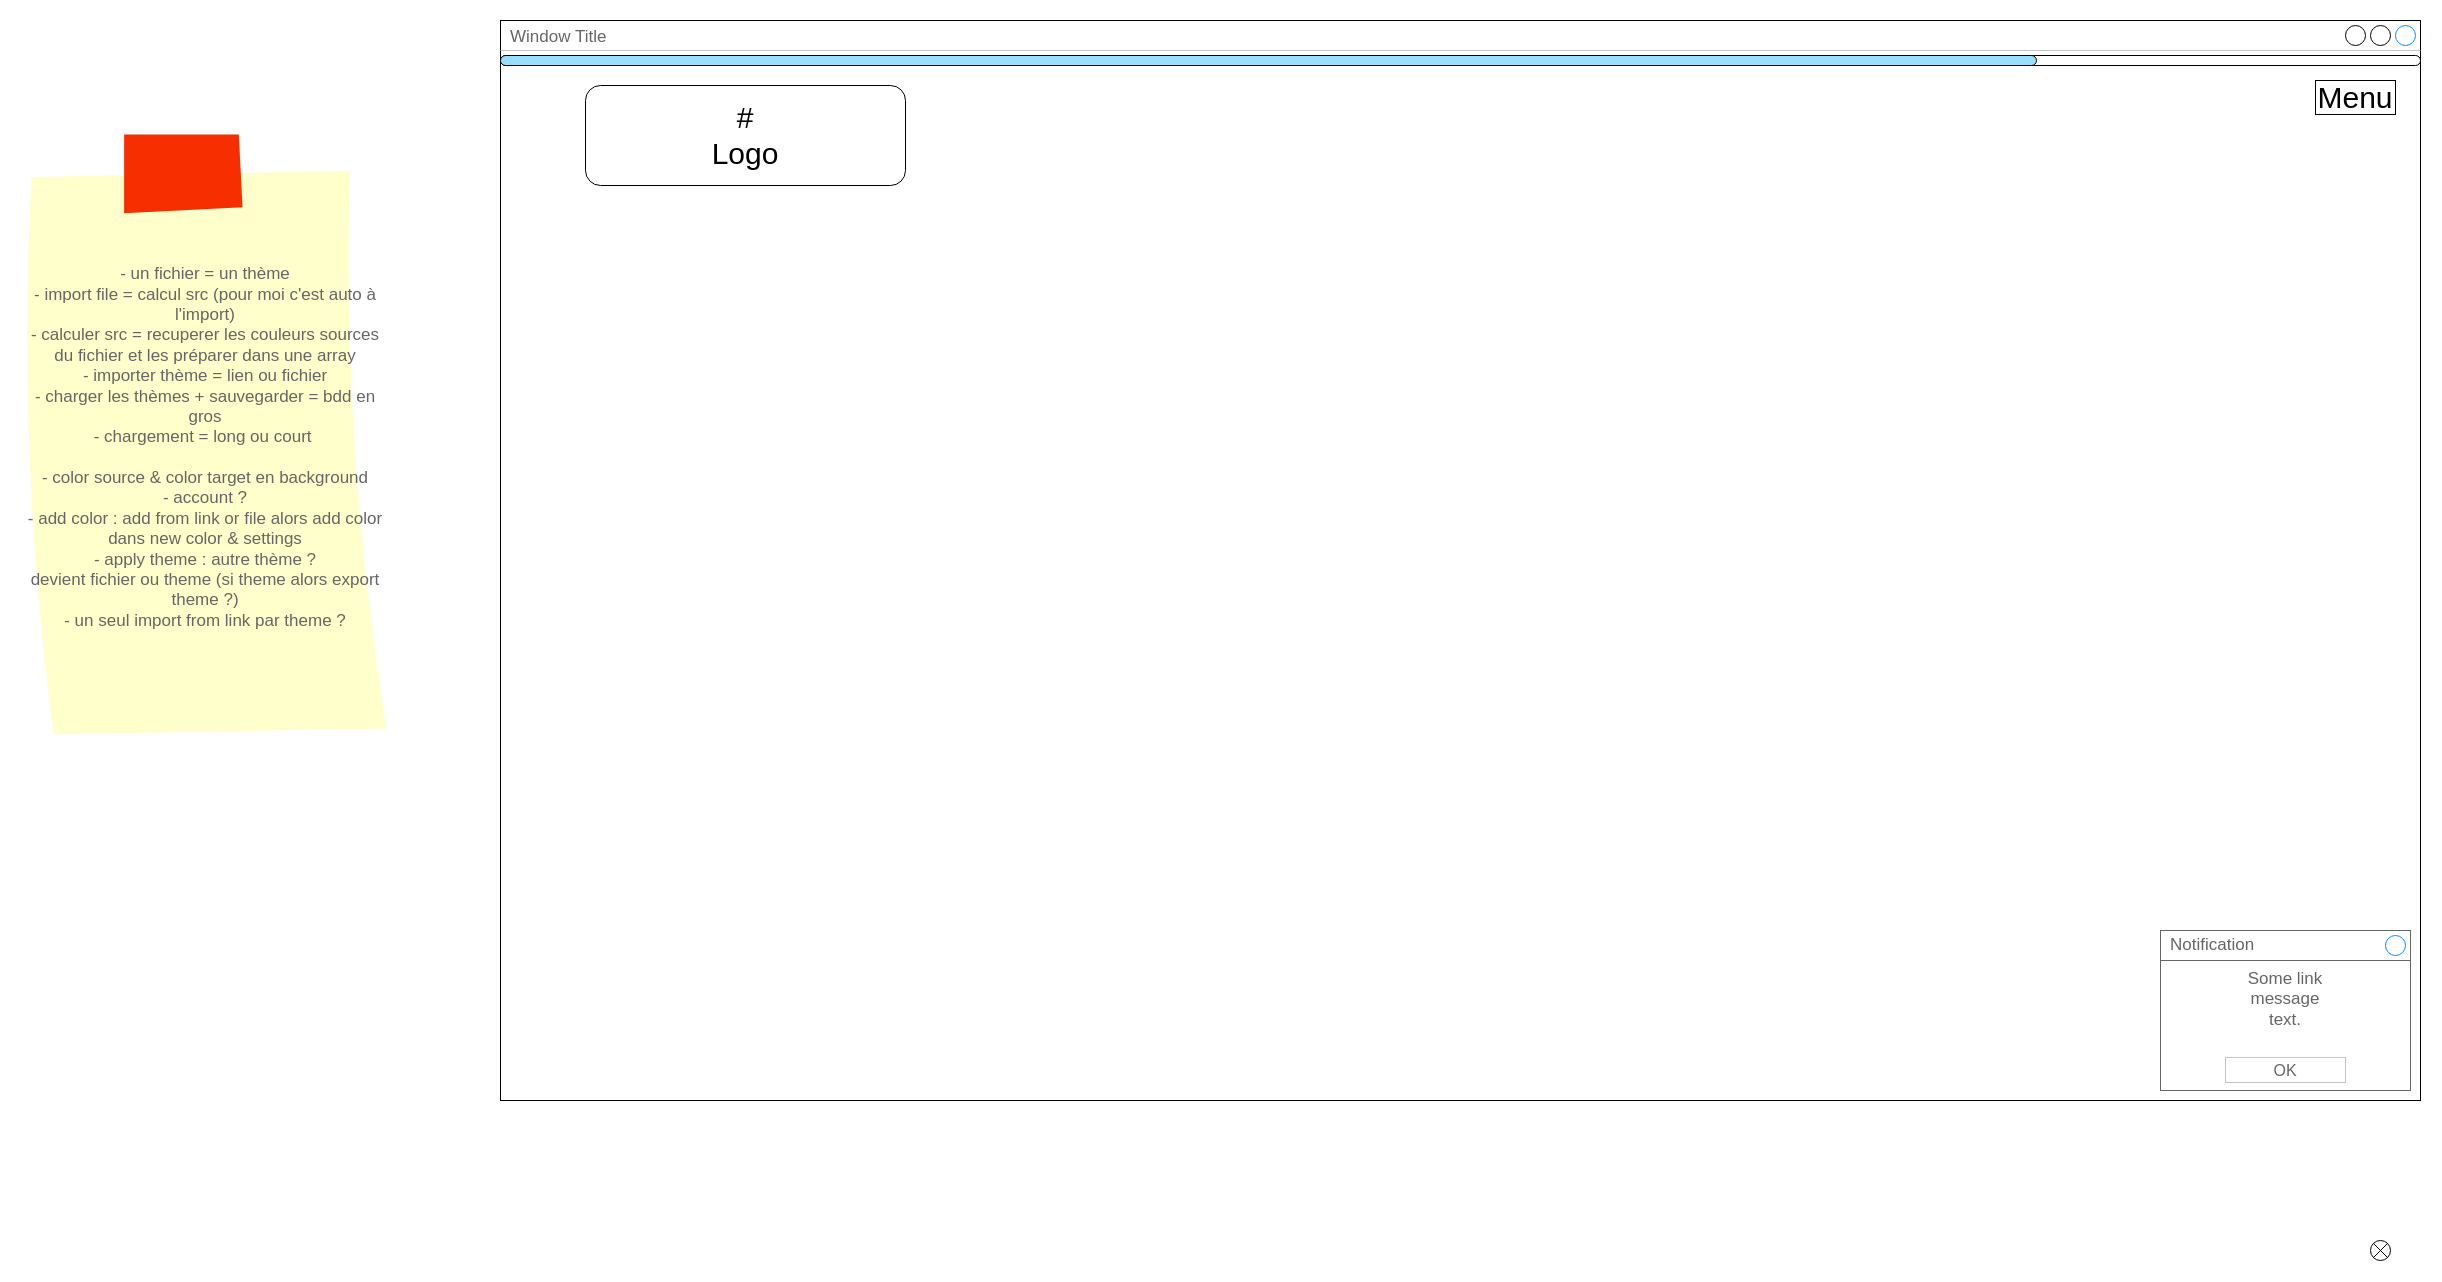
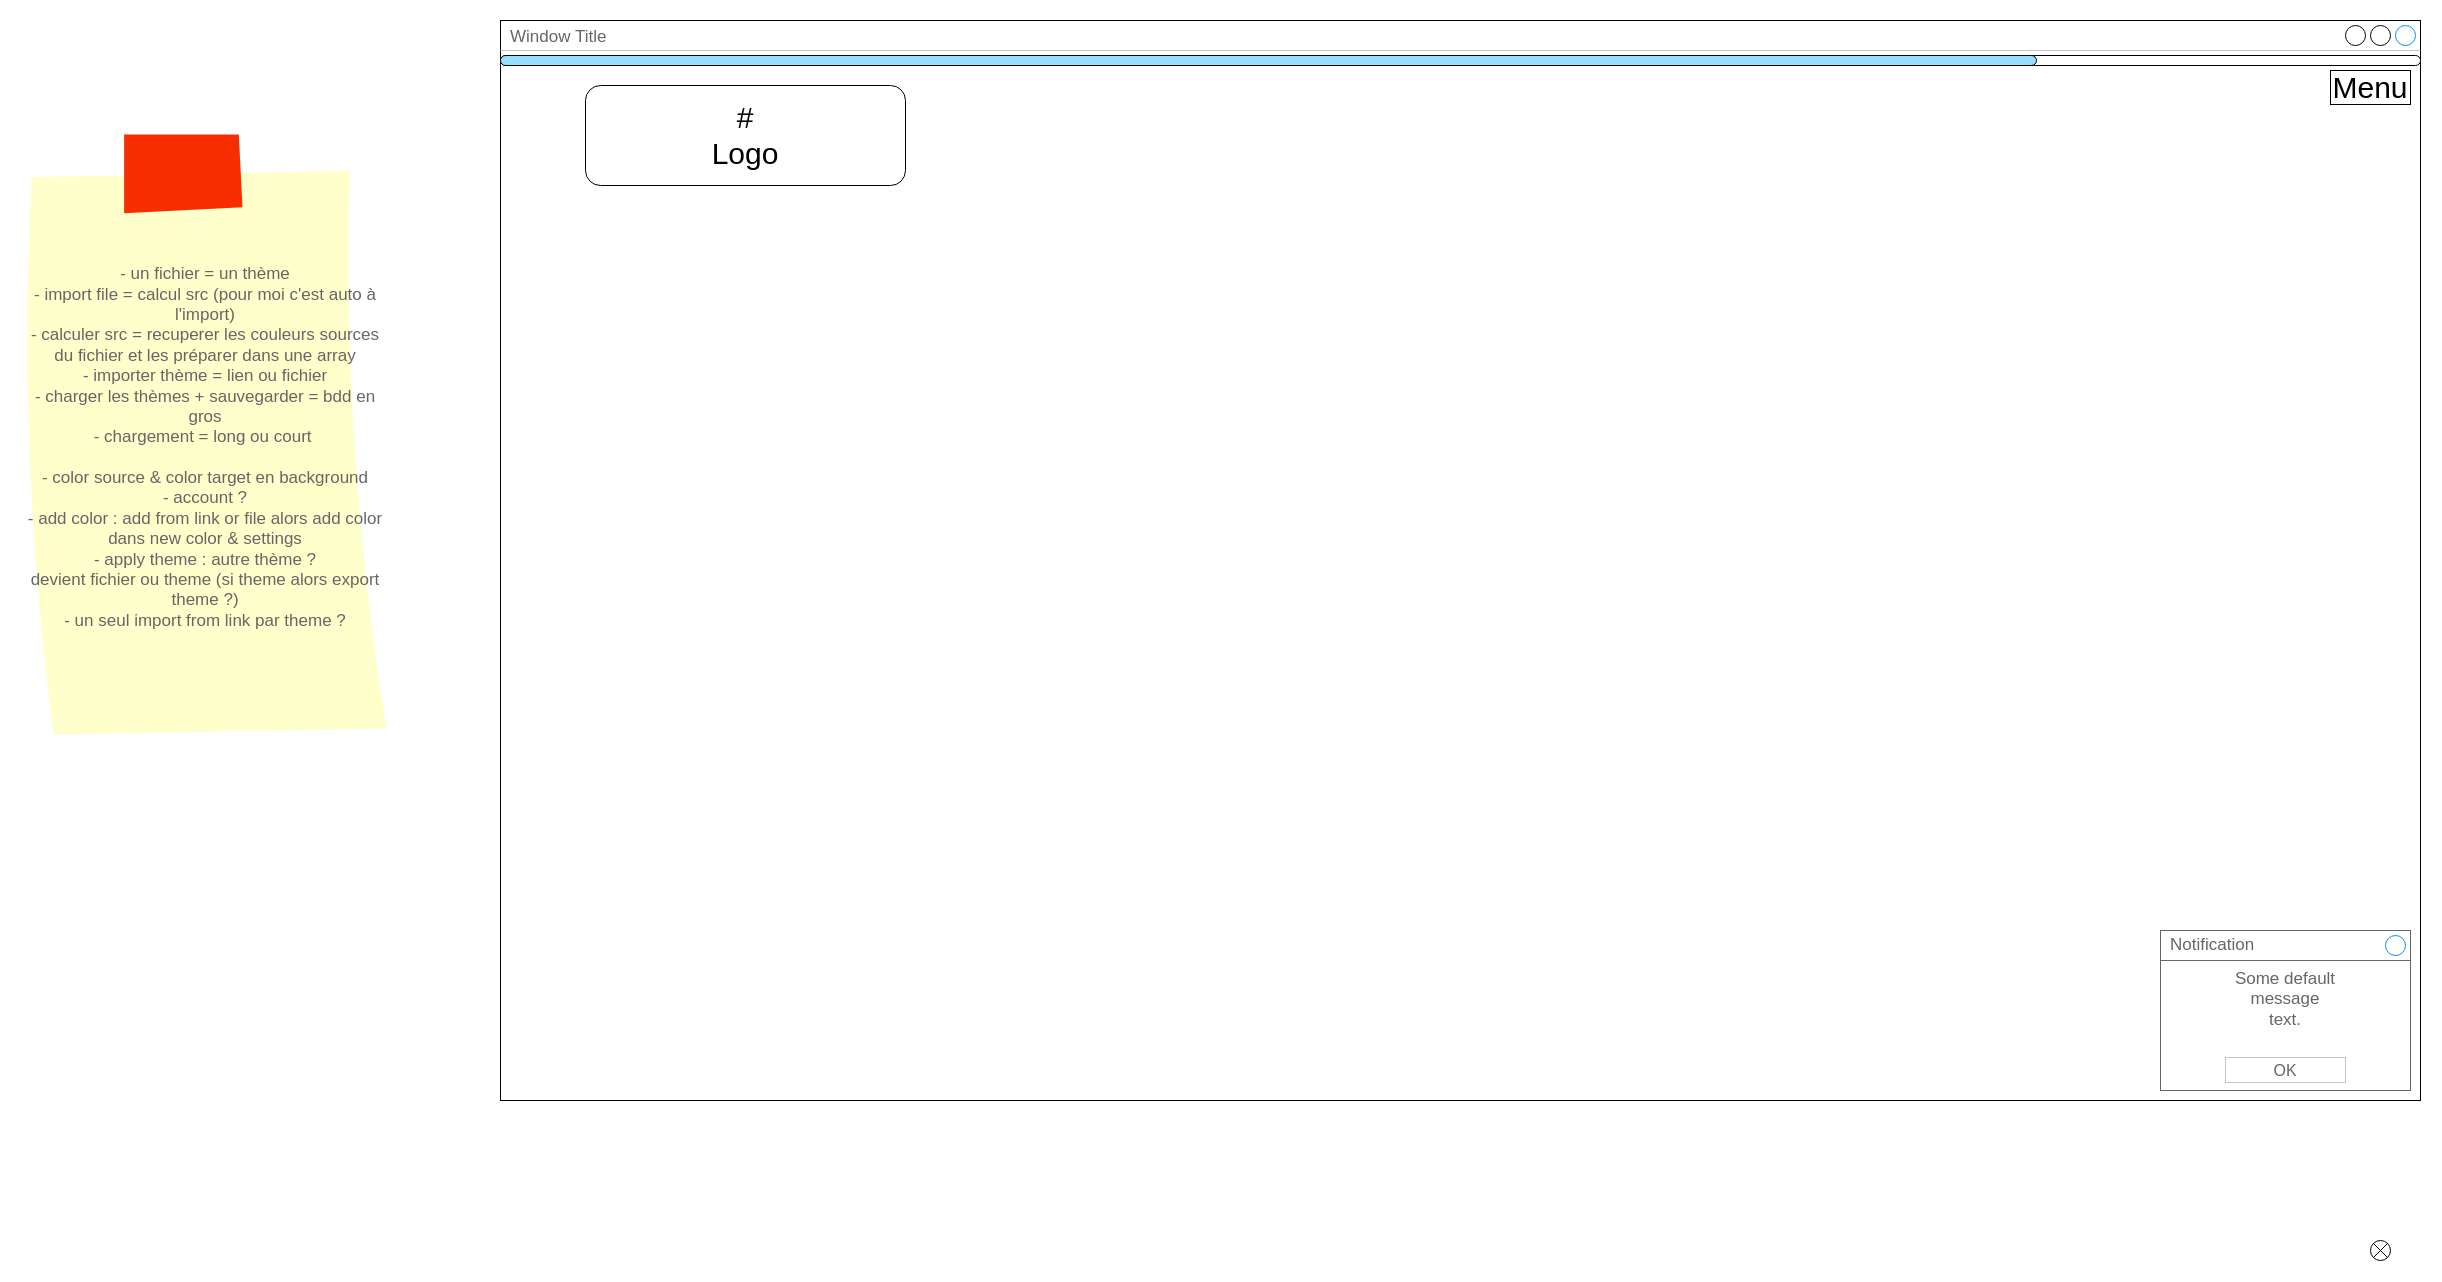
(2356, 98) -> (2371, 88)
(2286, 1000) -> (2286, 1000)
